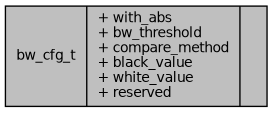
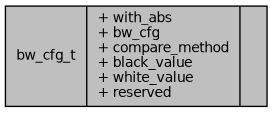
(150, 33) -> (129, 33)
